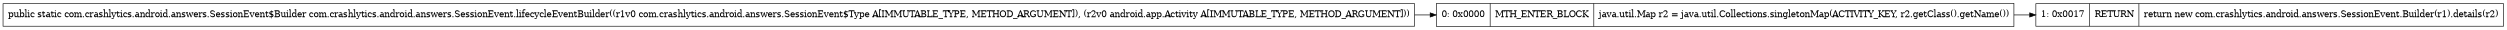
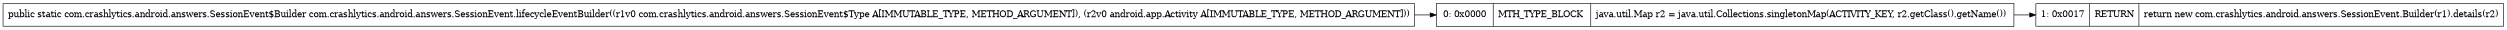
(1542, 15) -> (1540, 15)
